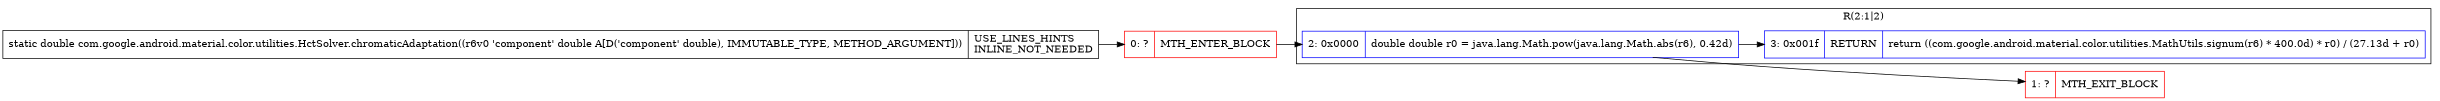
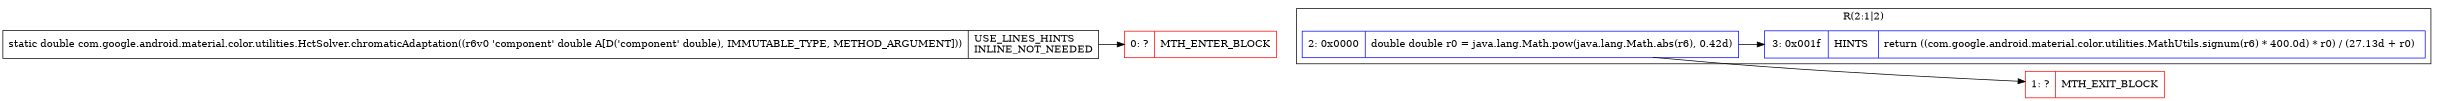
(1286, 44) -> none
(1854, 44) -> (1852, 44)
